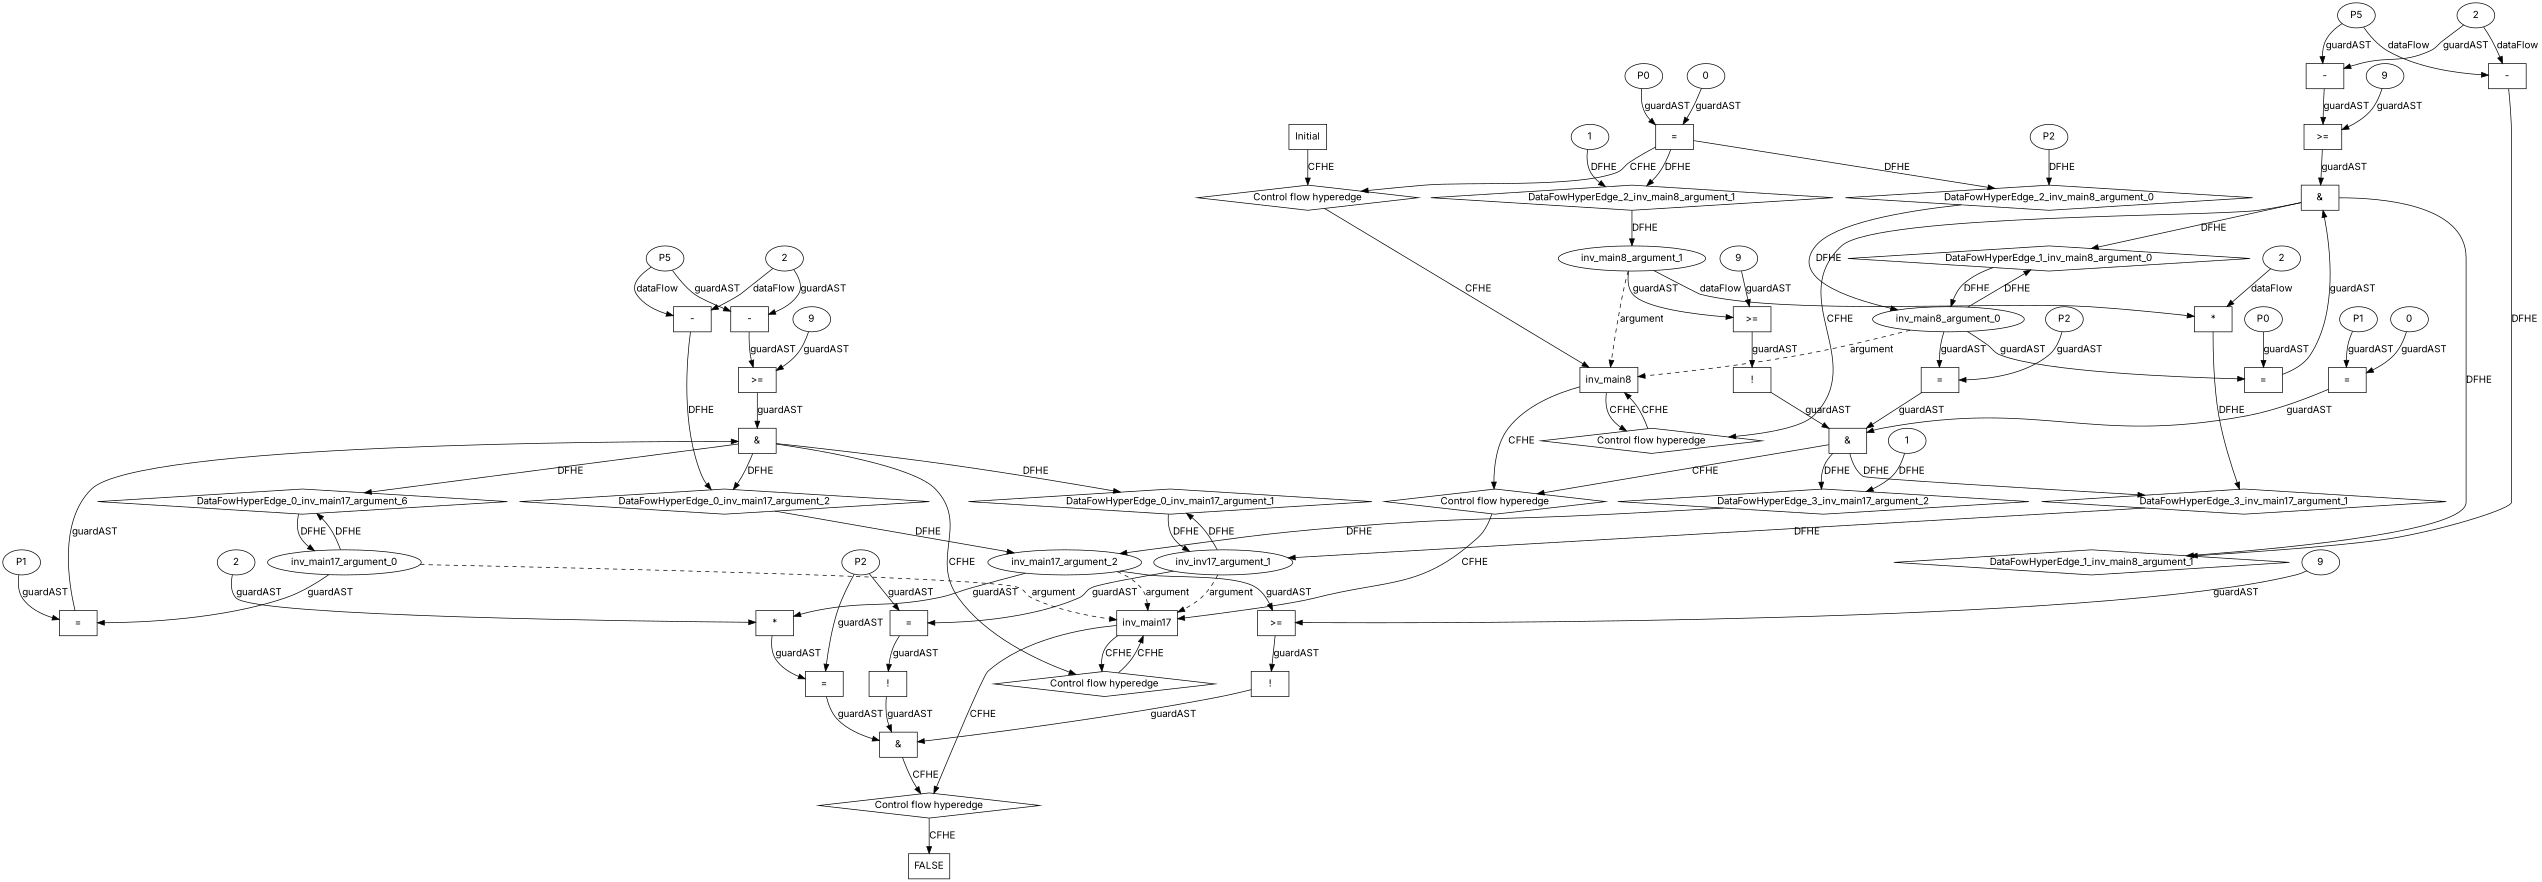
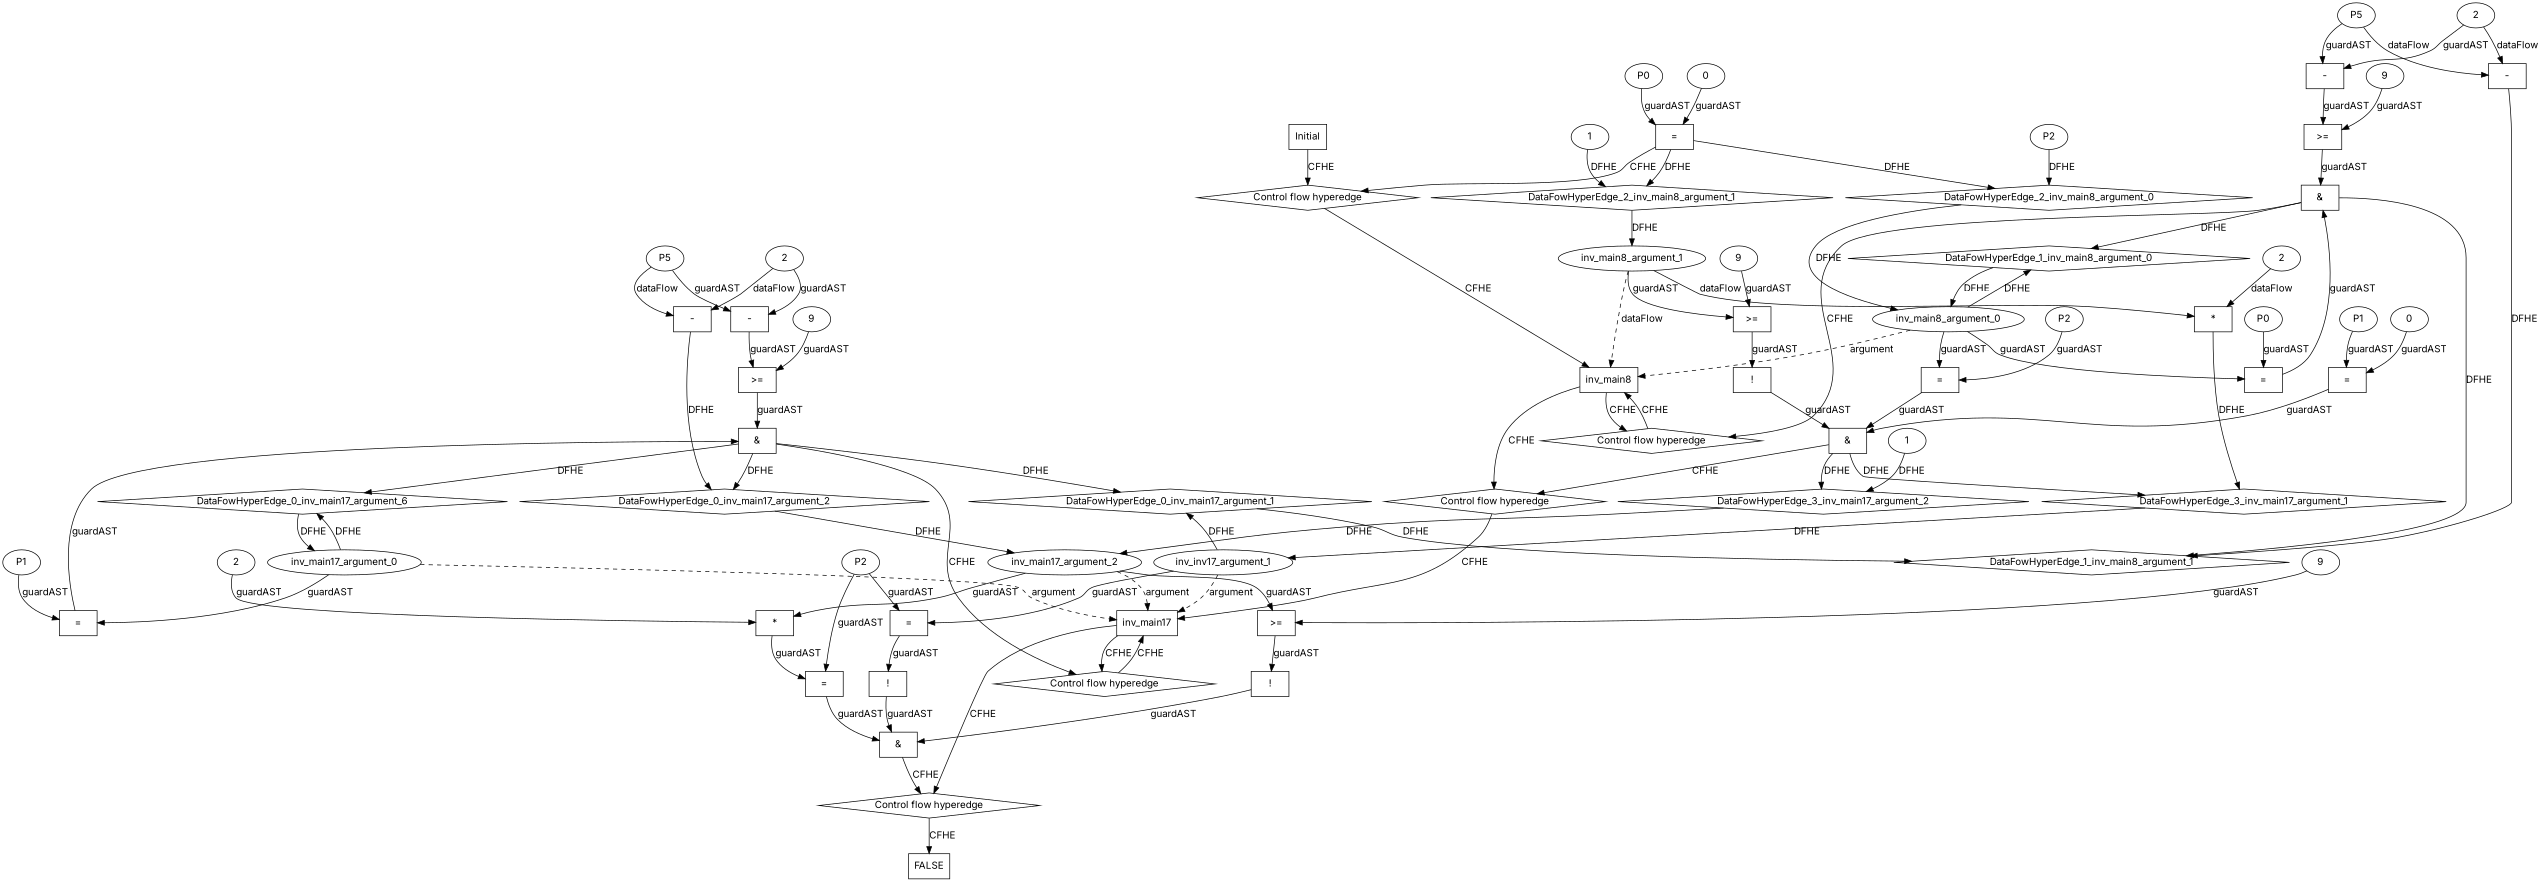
(1642, 319) -> (1642, 319)
(1171, 533) -> (1579, 553)
